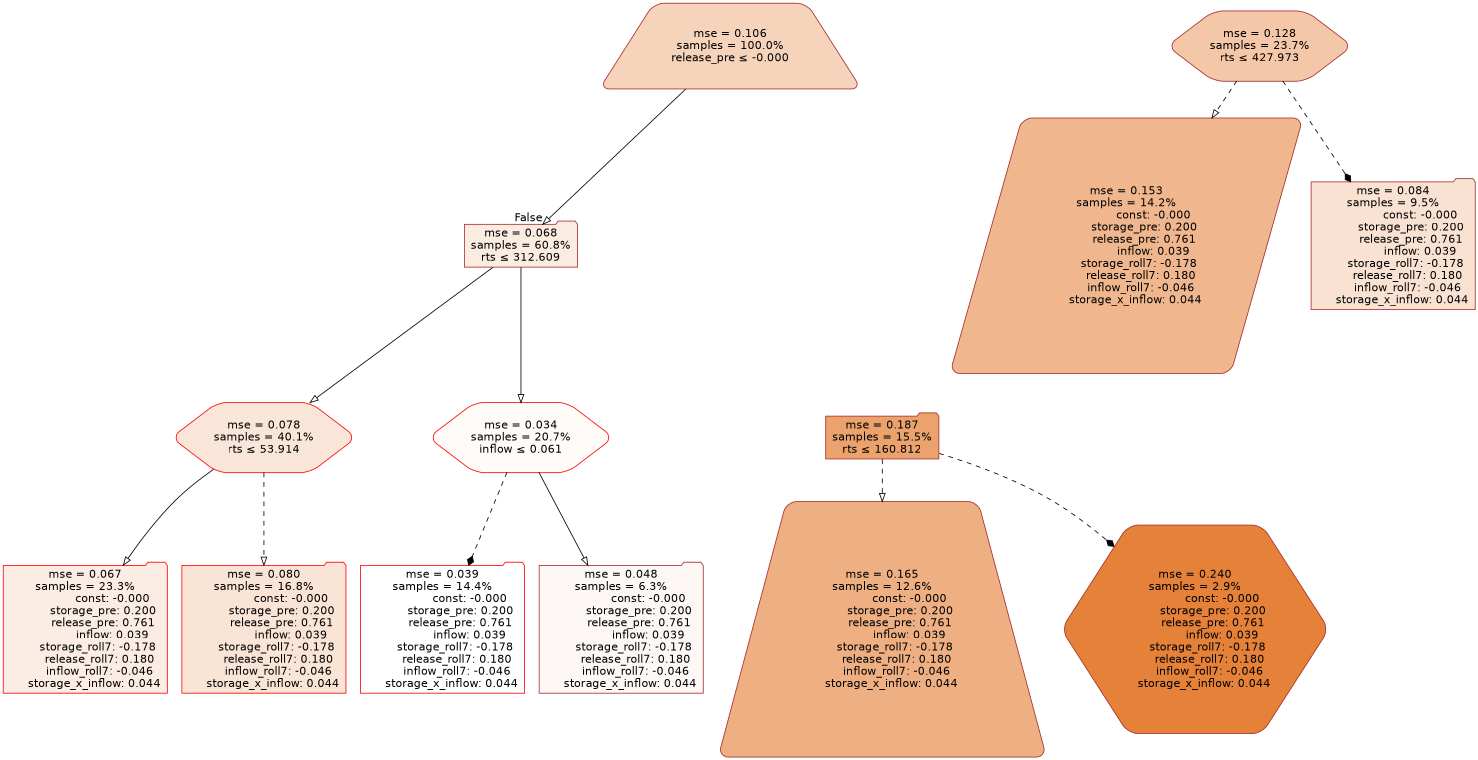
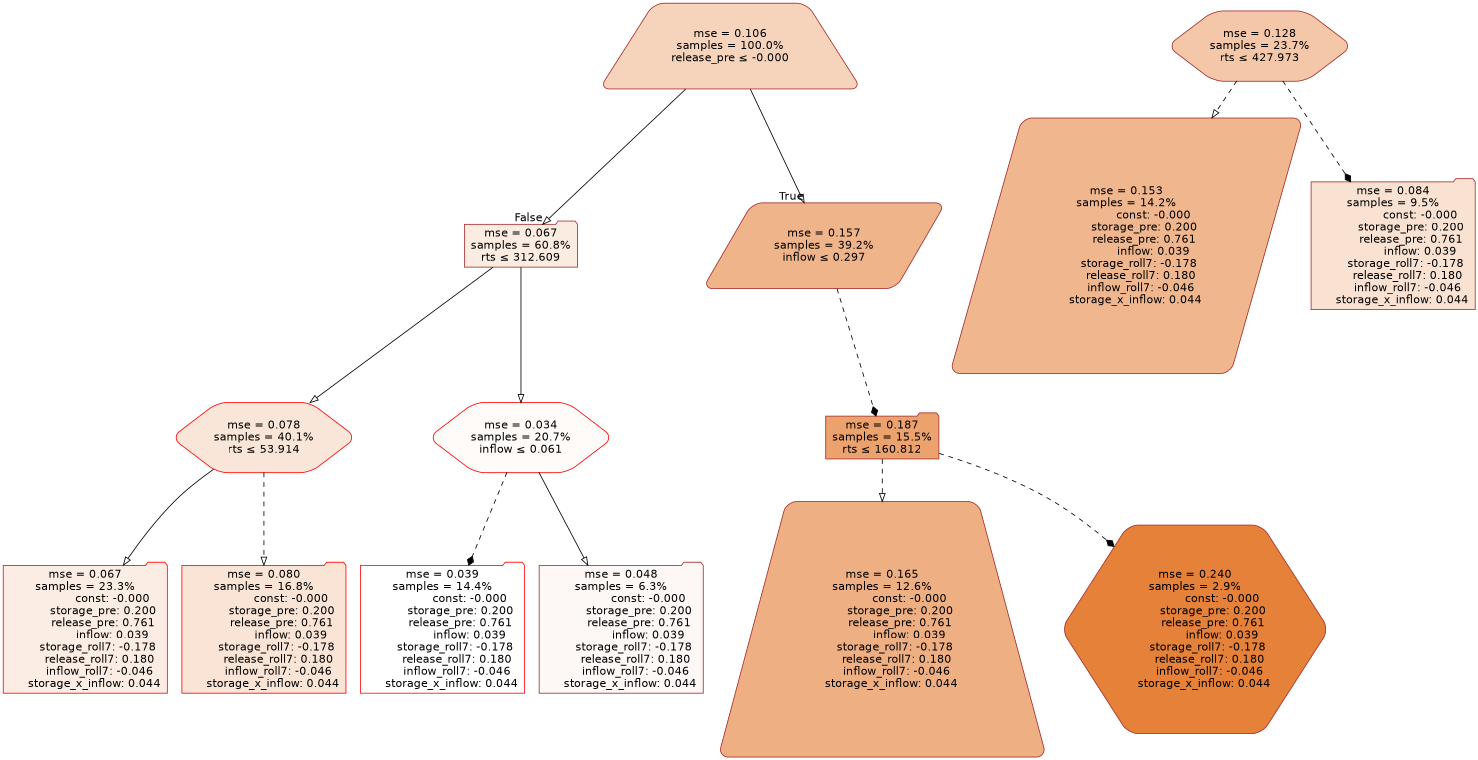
(521, 246) -> (521, 246)
none -> (824, 246)
